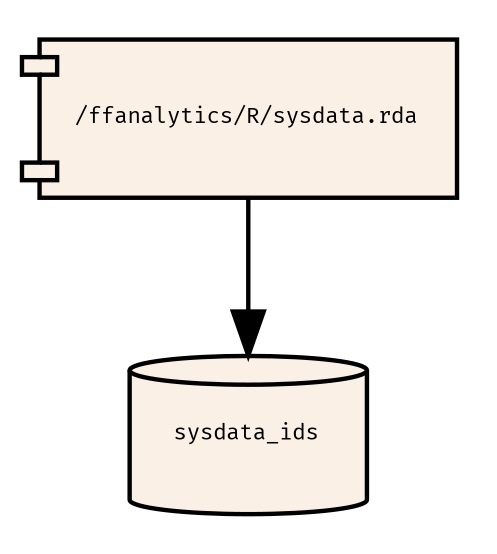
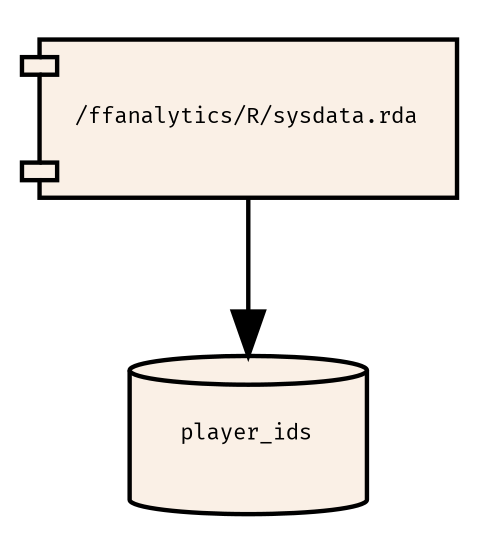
(248, 435) -> (248, 435)
